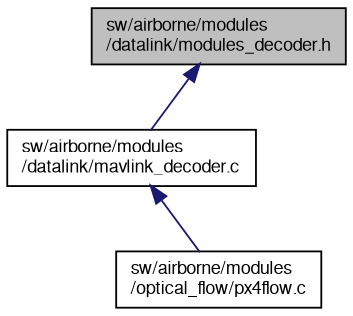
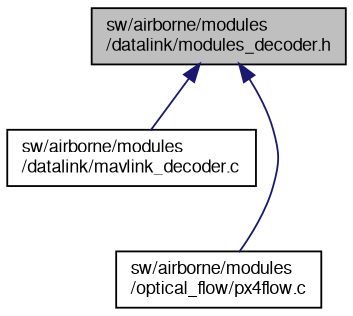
(181, 226) -> (277, 167)
